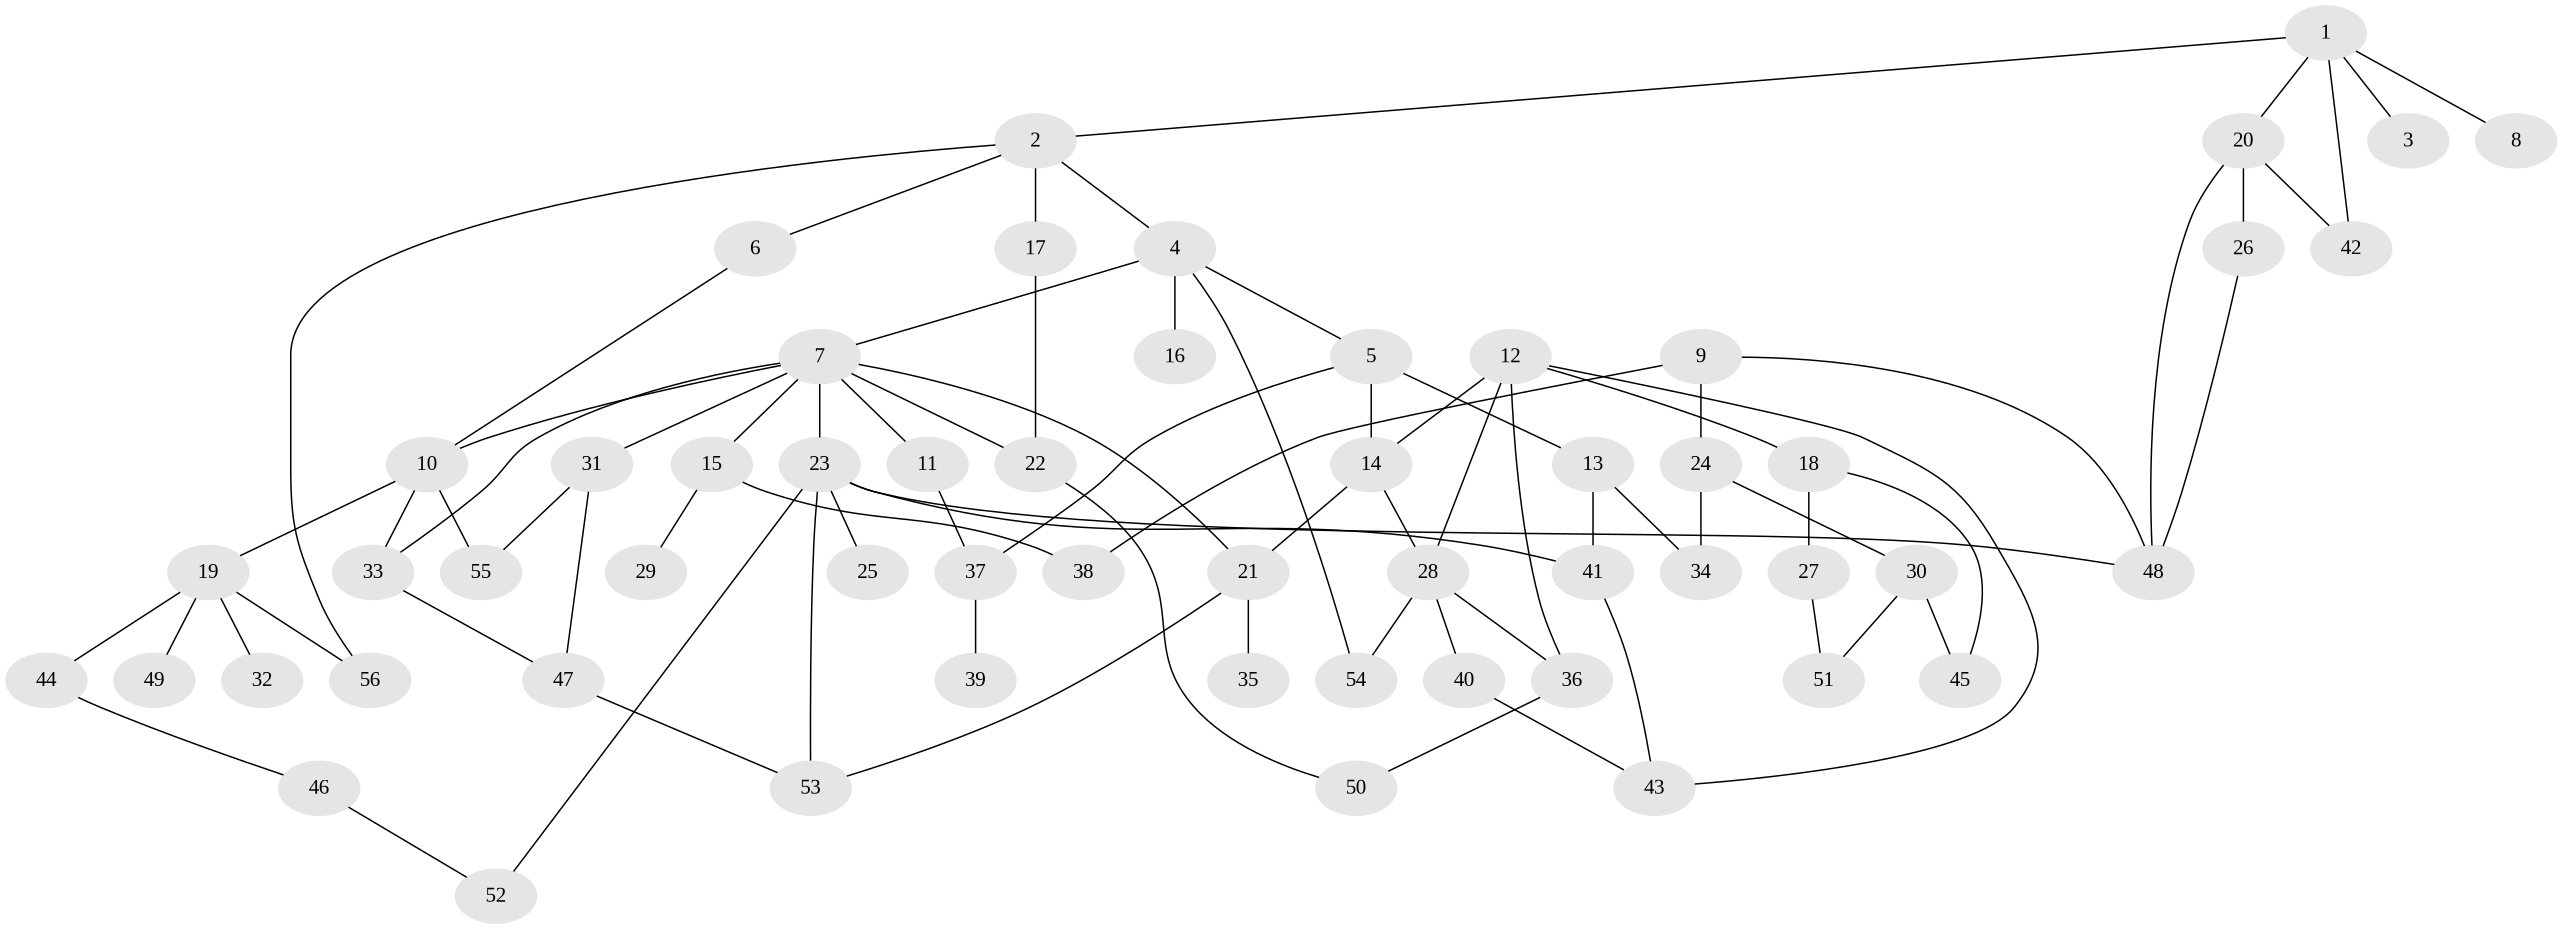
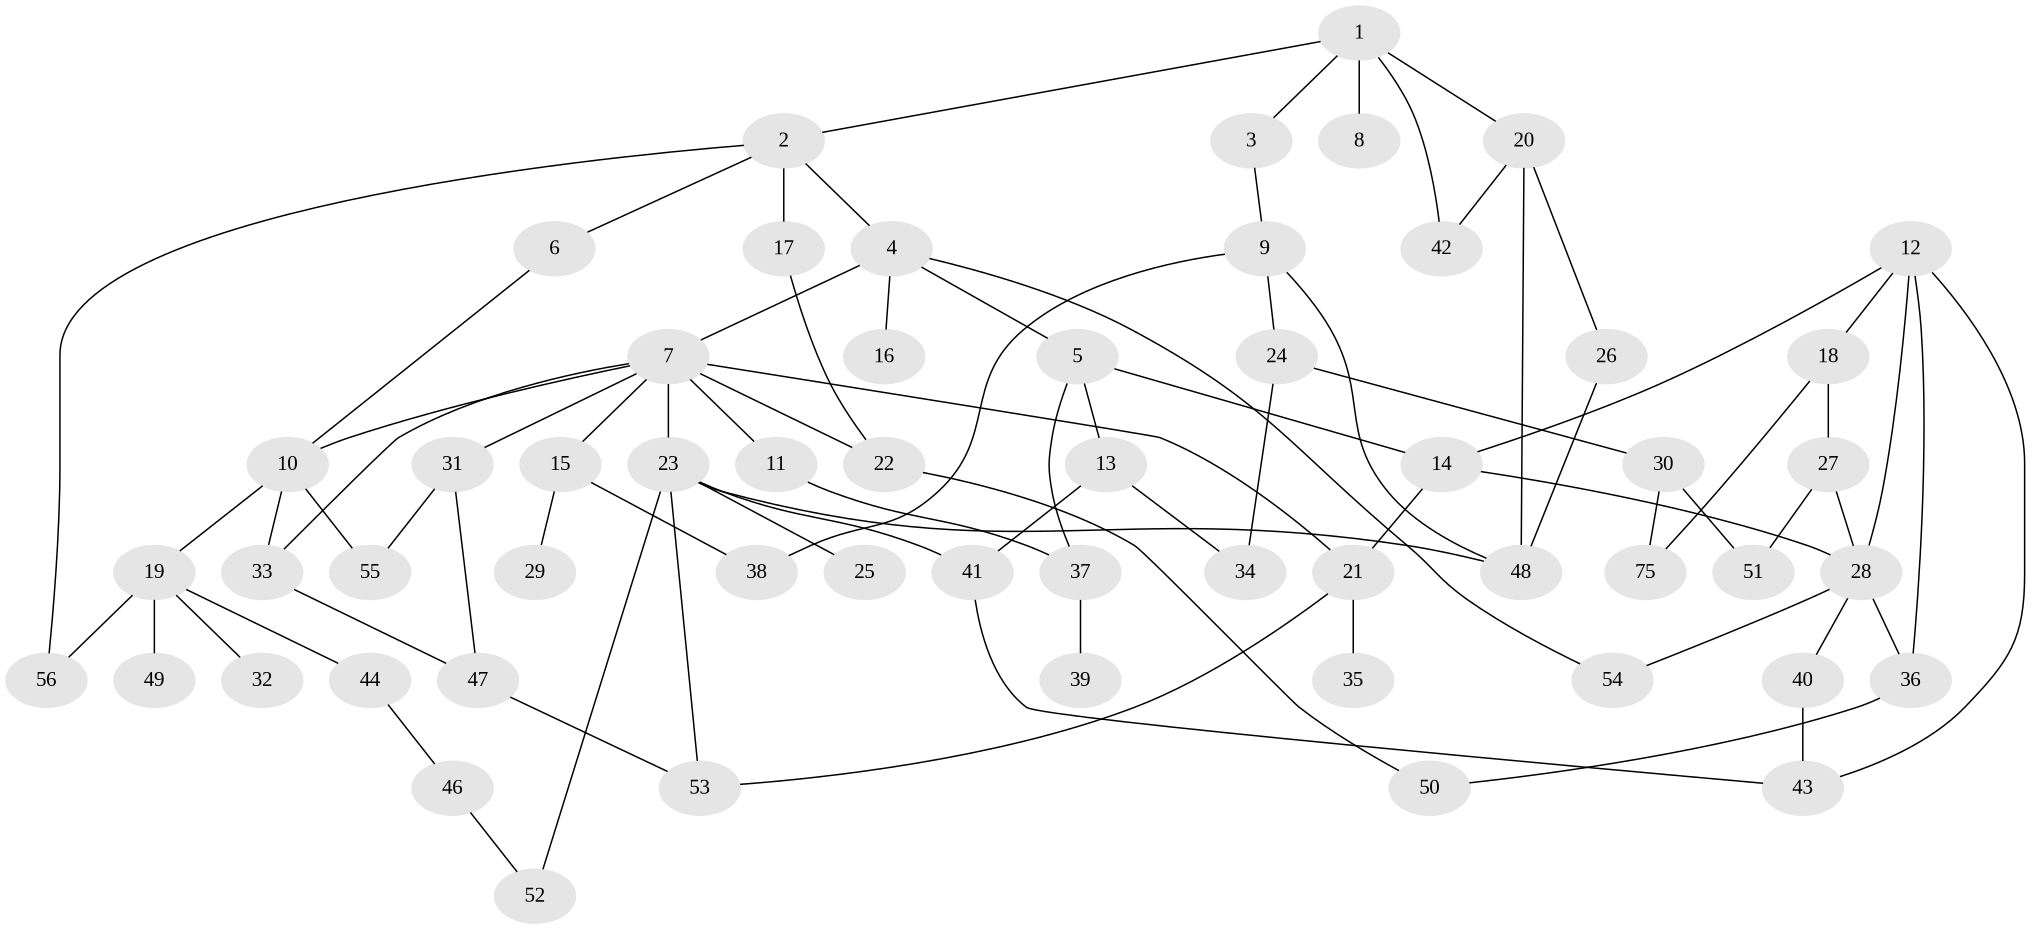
none -> (1258, 195)
none -> (1845, 519)
(1960, 680) -> (1645, 572)
